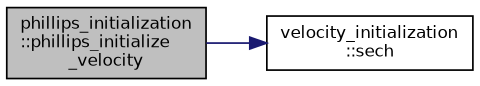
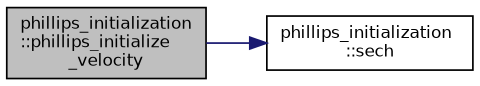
(370, 43) -> (370, 43)
